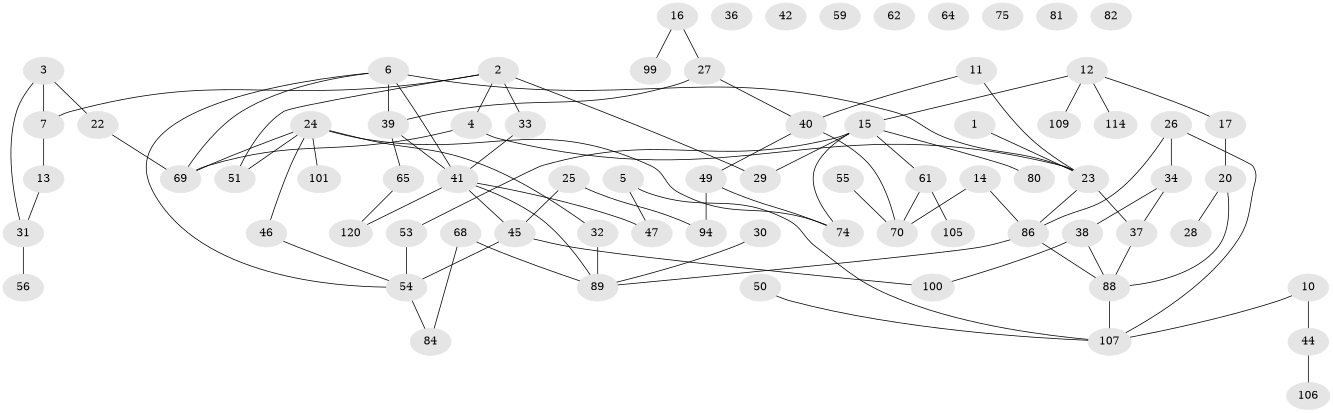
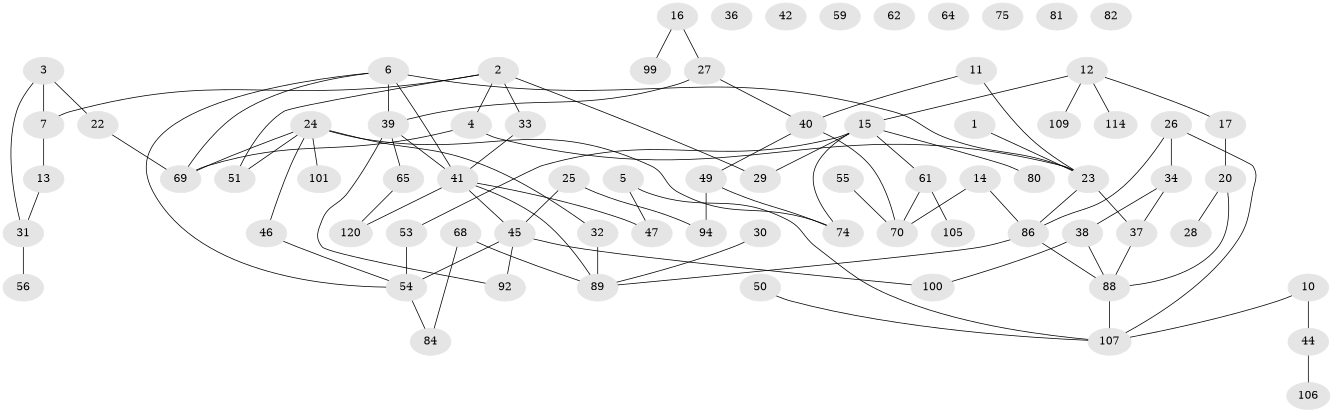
none -> (505, 288)
